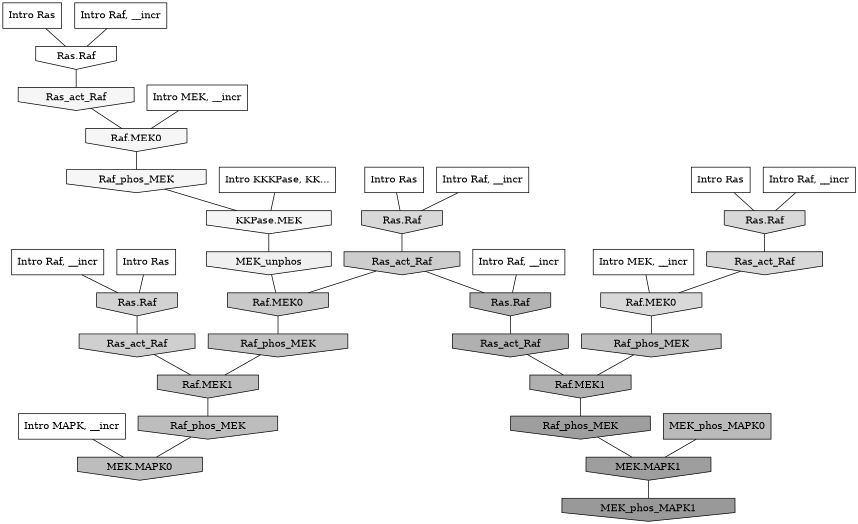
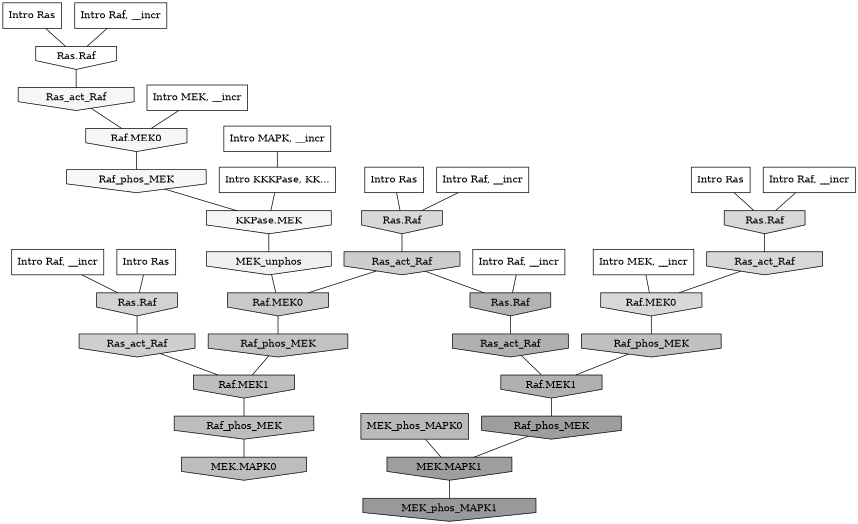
(108, 448) -> (277, 159)
